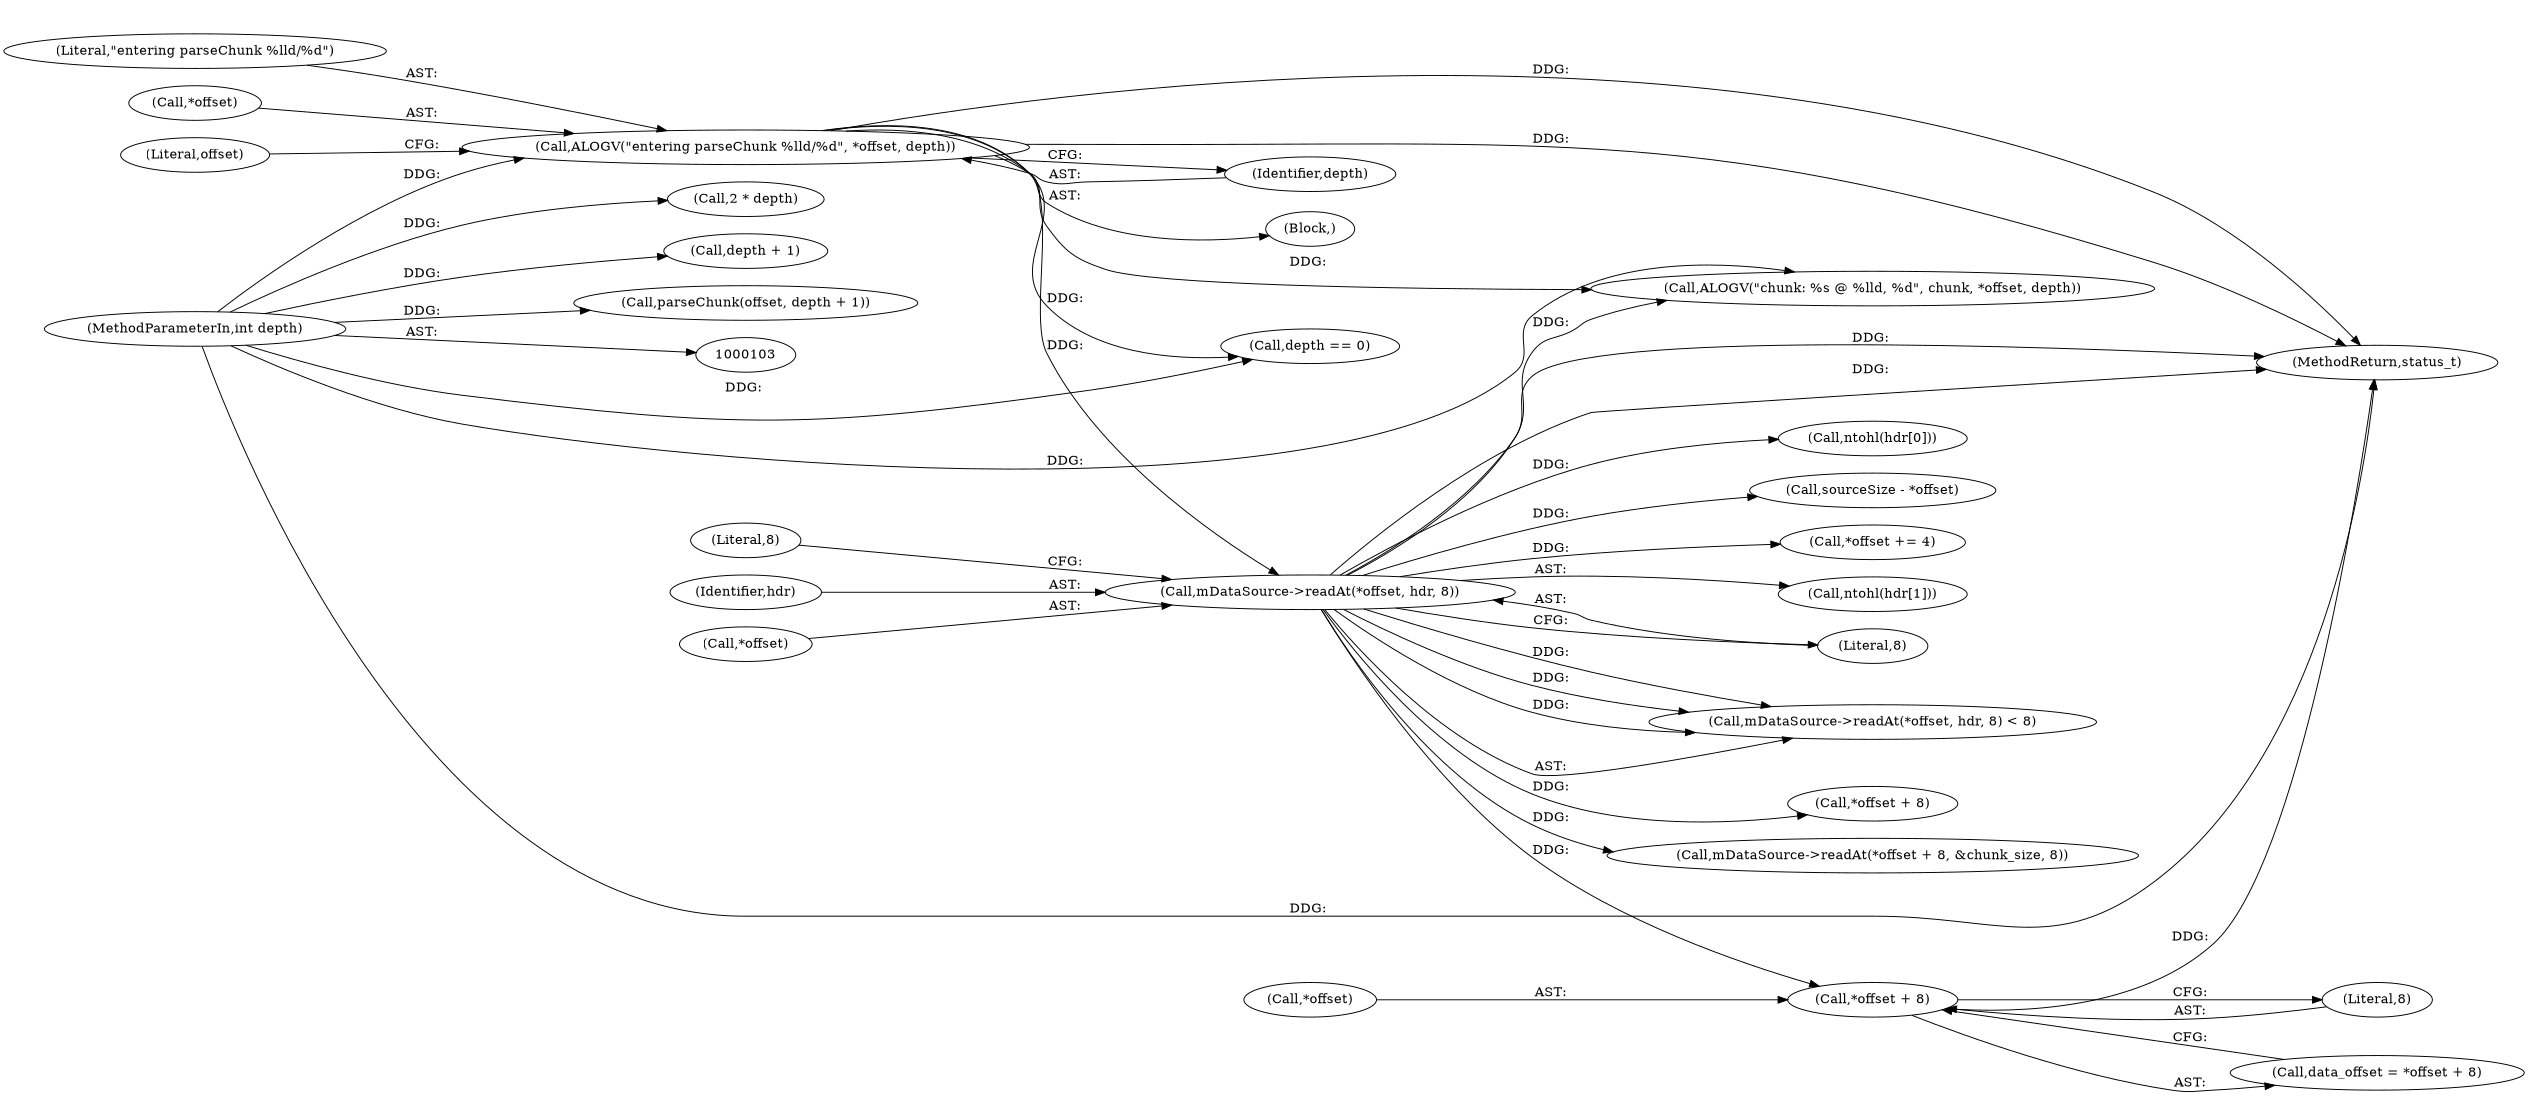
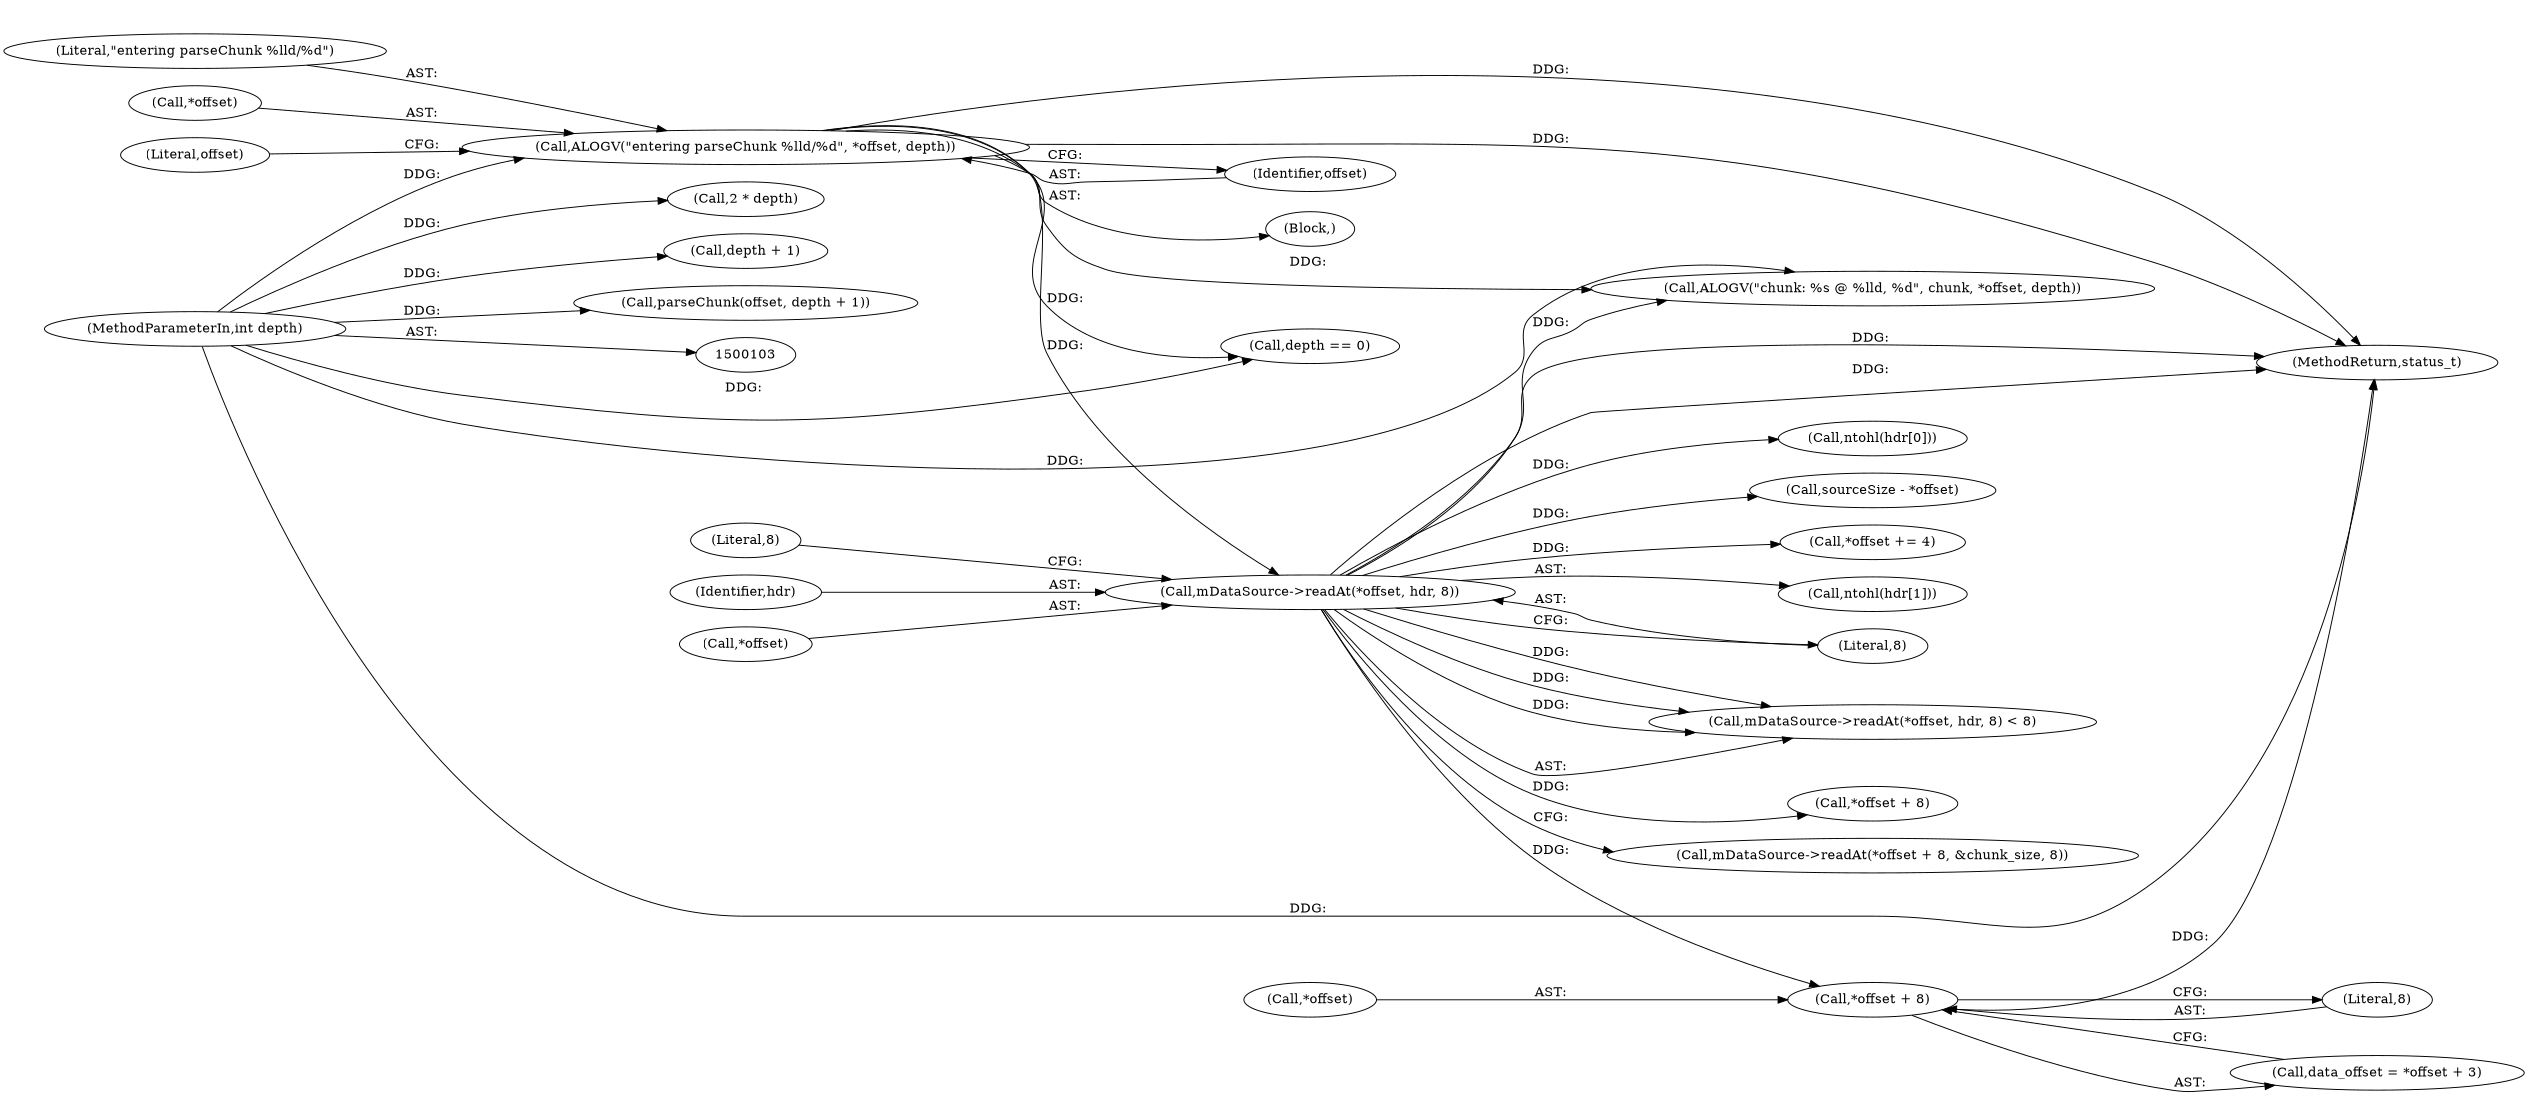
(1310, 174) -> (1310, 174)
(746, 355) -> (746, 355)
(1553, 818) -> (1553, 818)
(2377, 1073) -> (2377, 1073)
